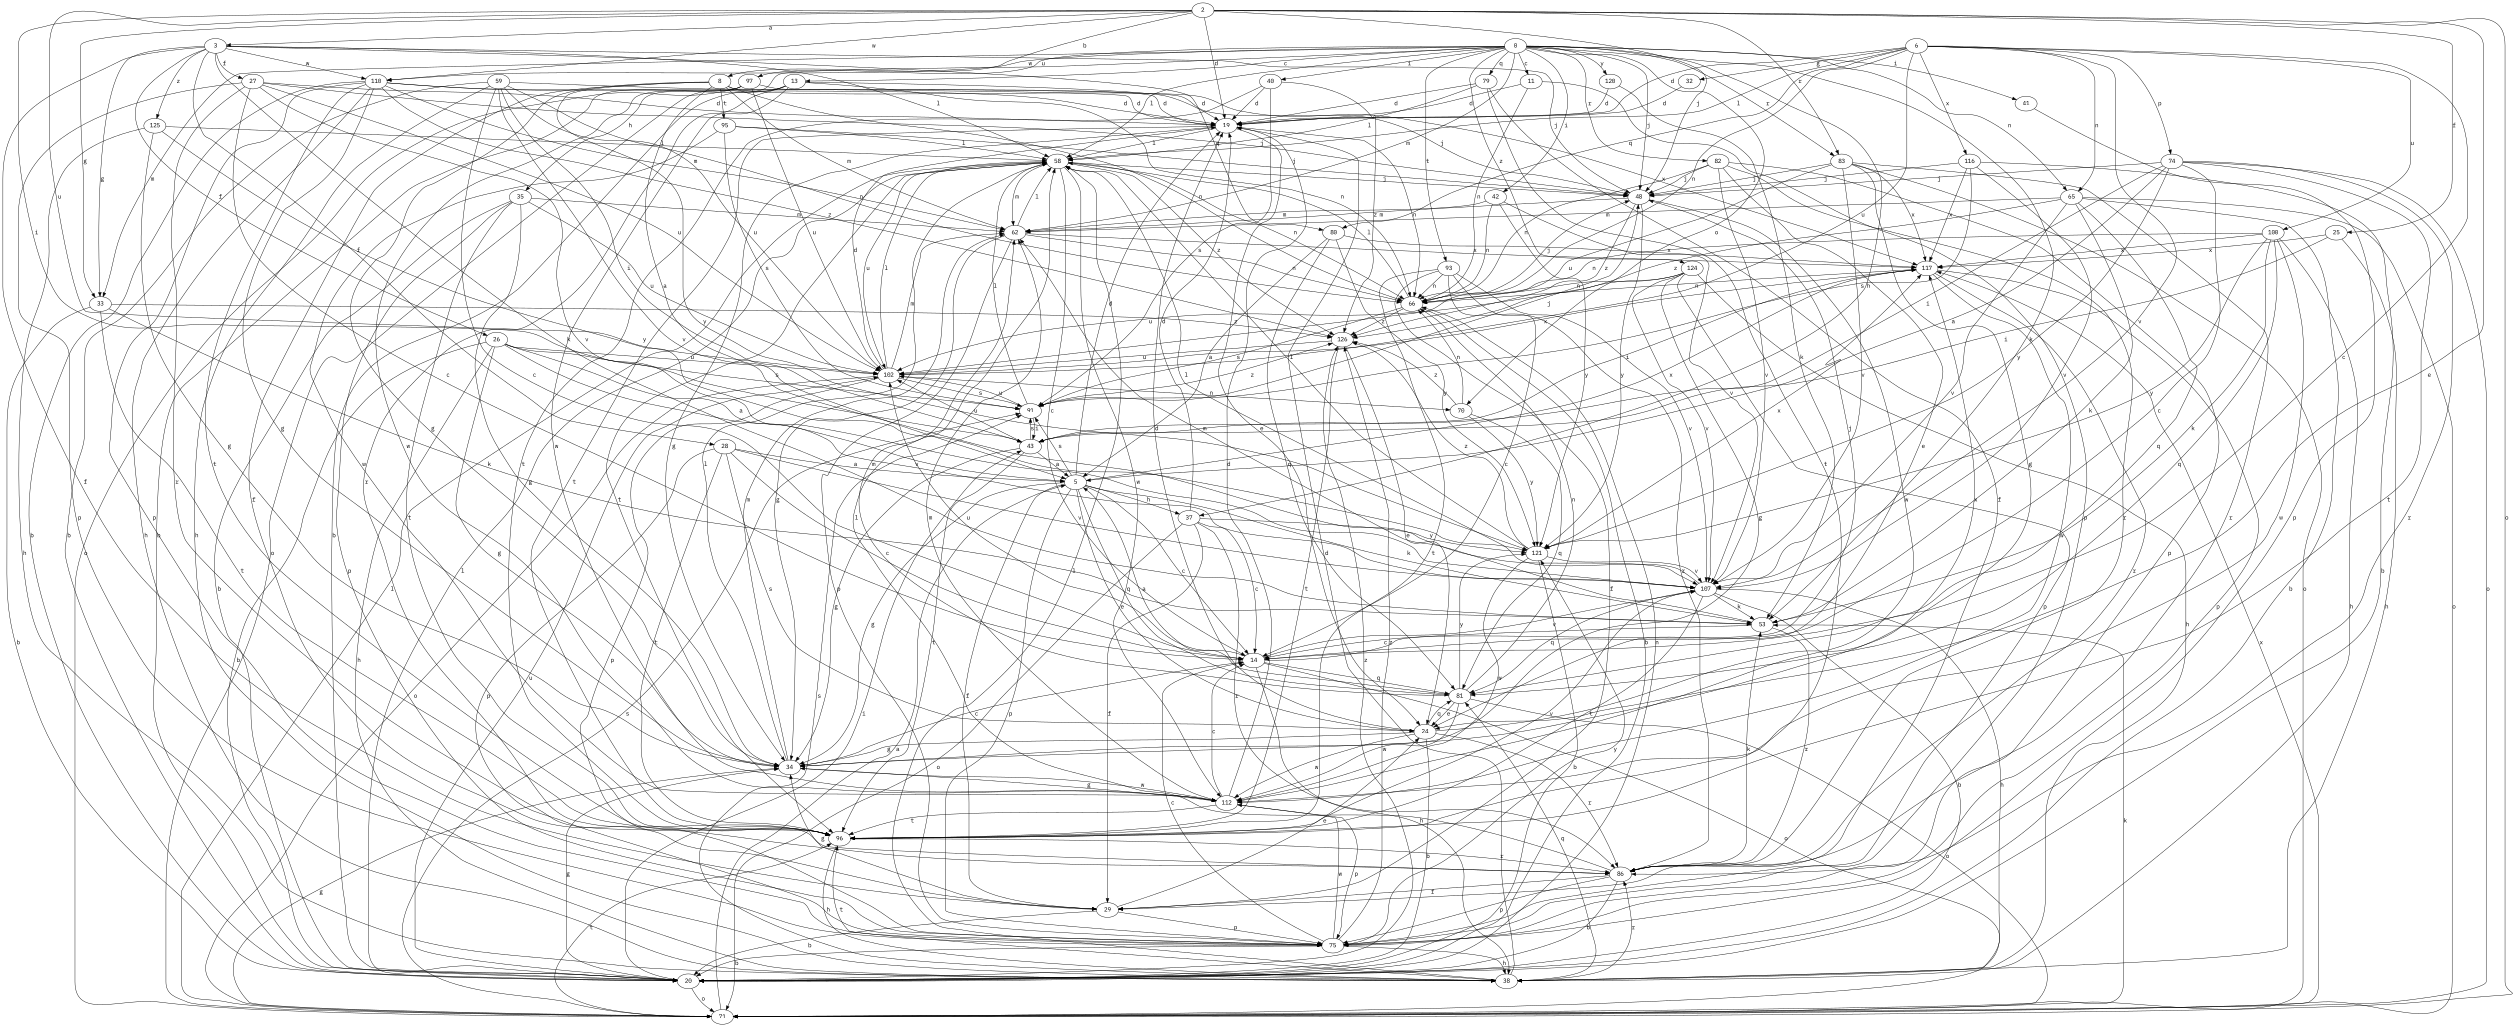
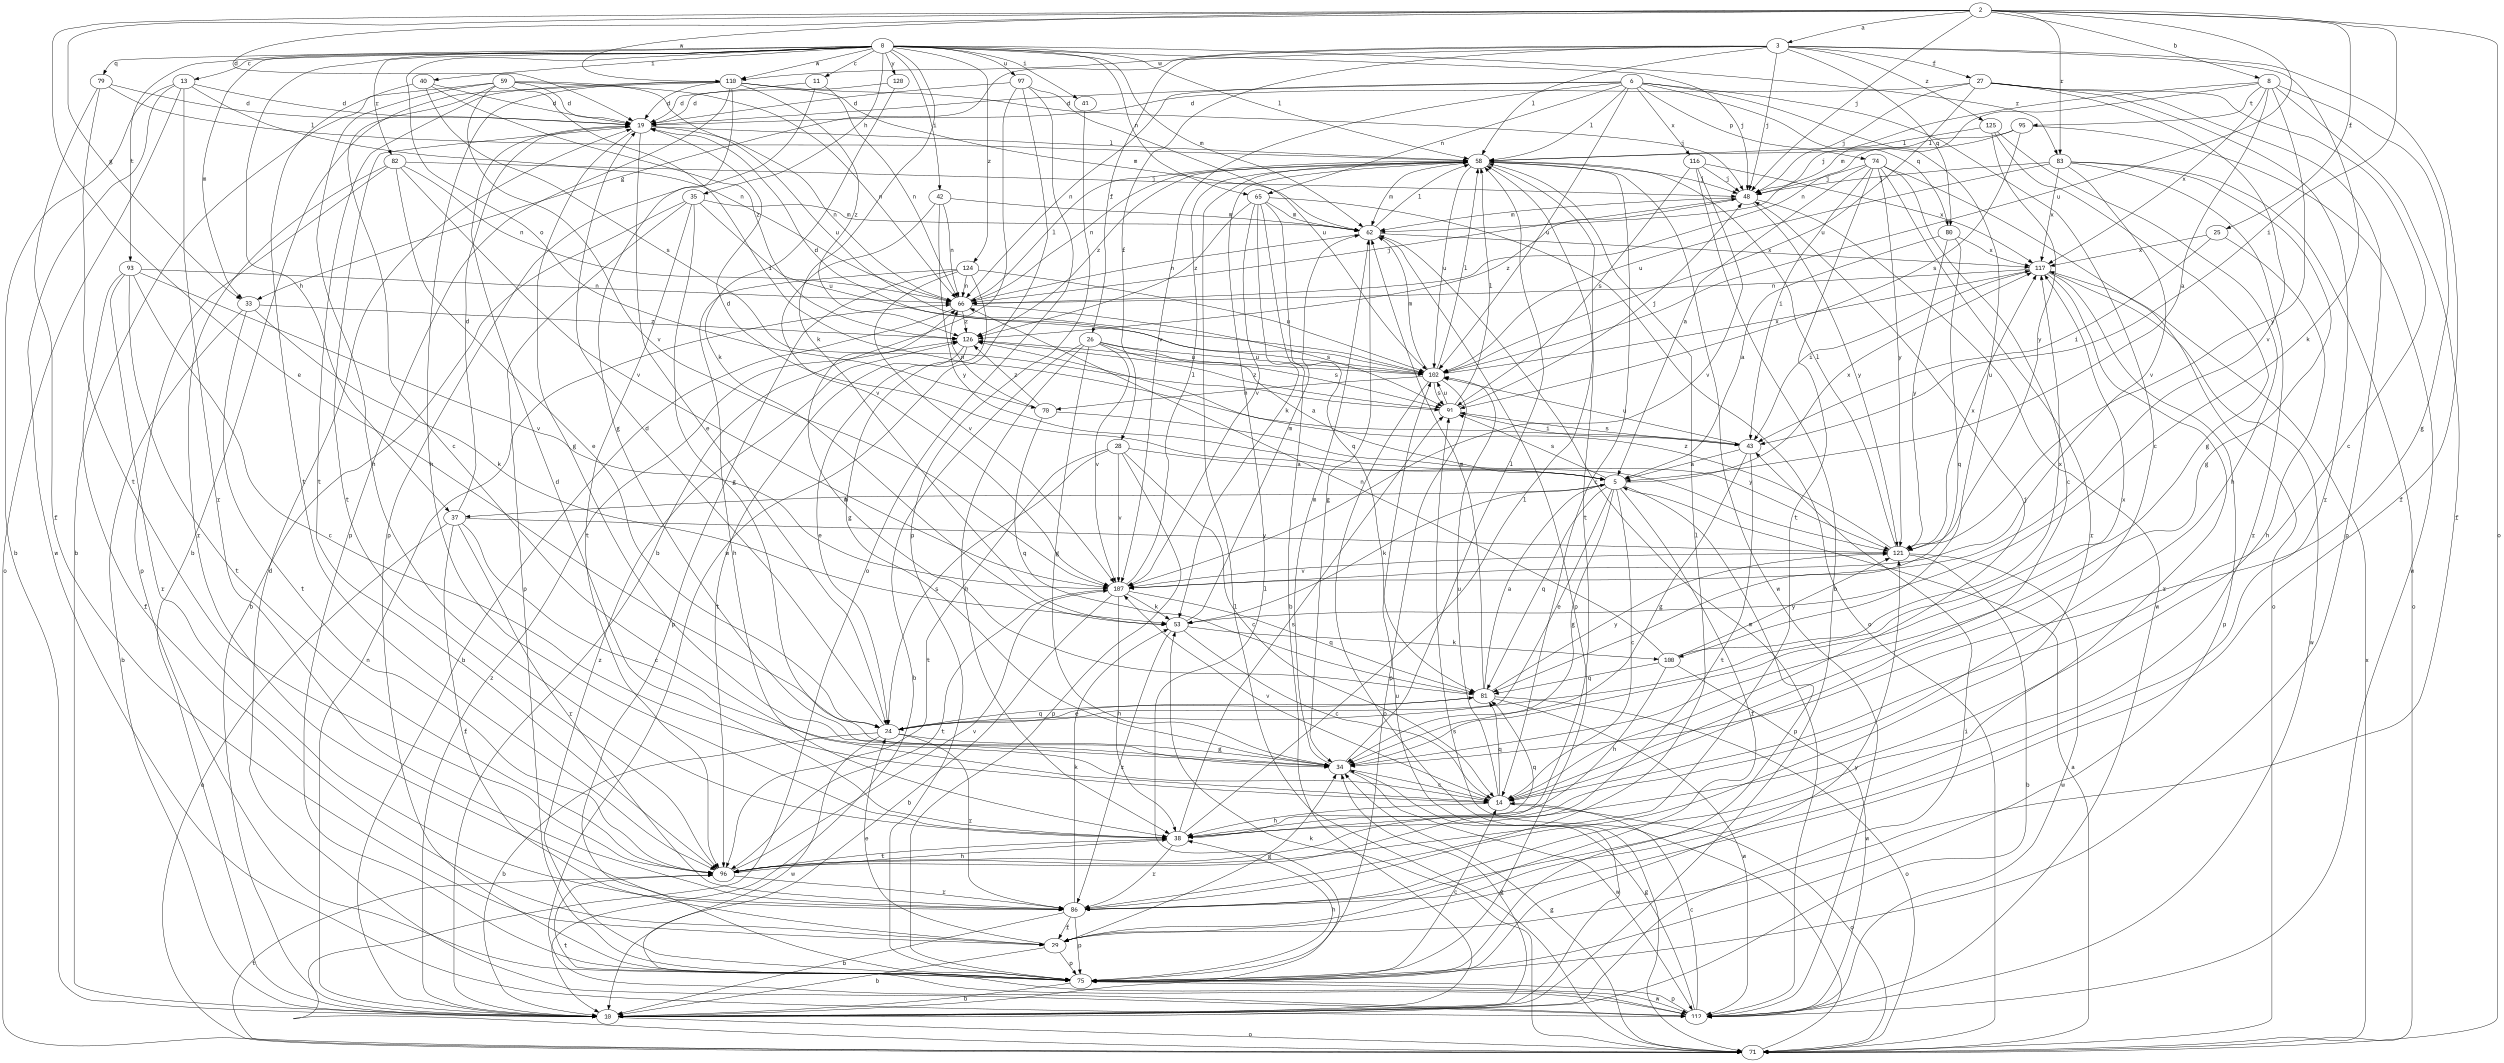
(1689, 82) -> none
(2095, 510) -> (1421, 644)
(688, 981) -> (608, 1017)
